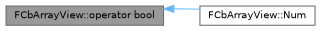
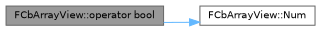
(187, 9) -> (177, 22)
